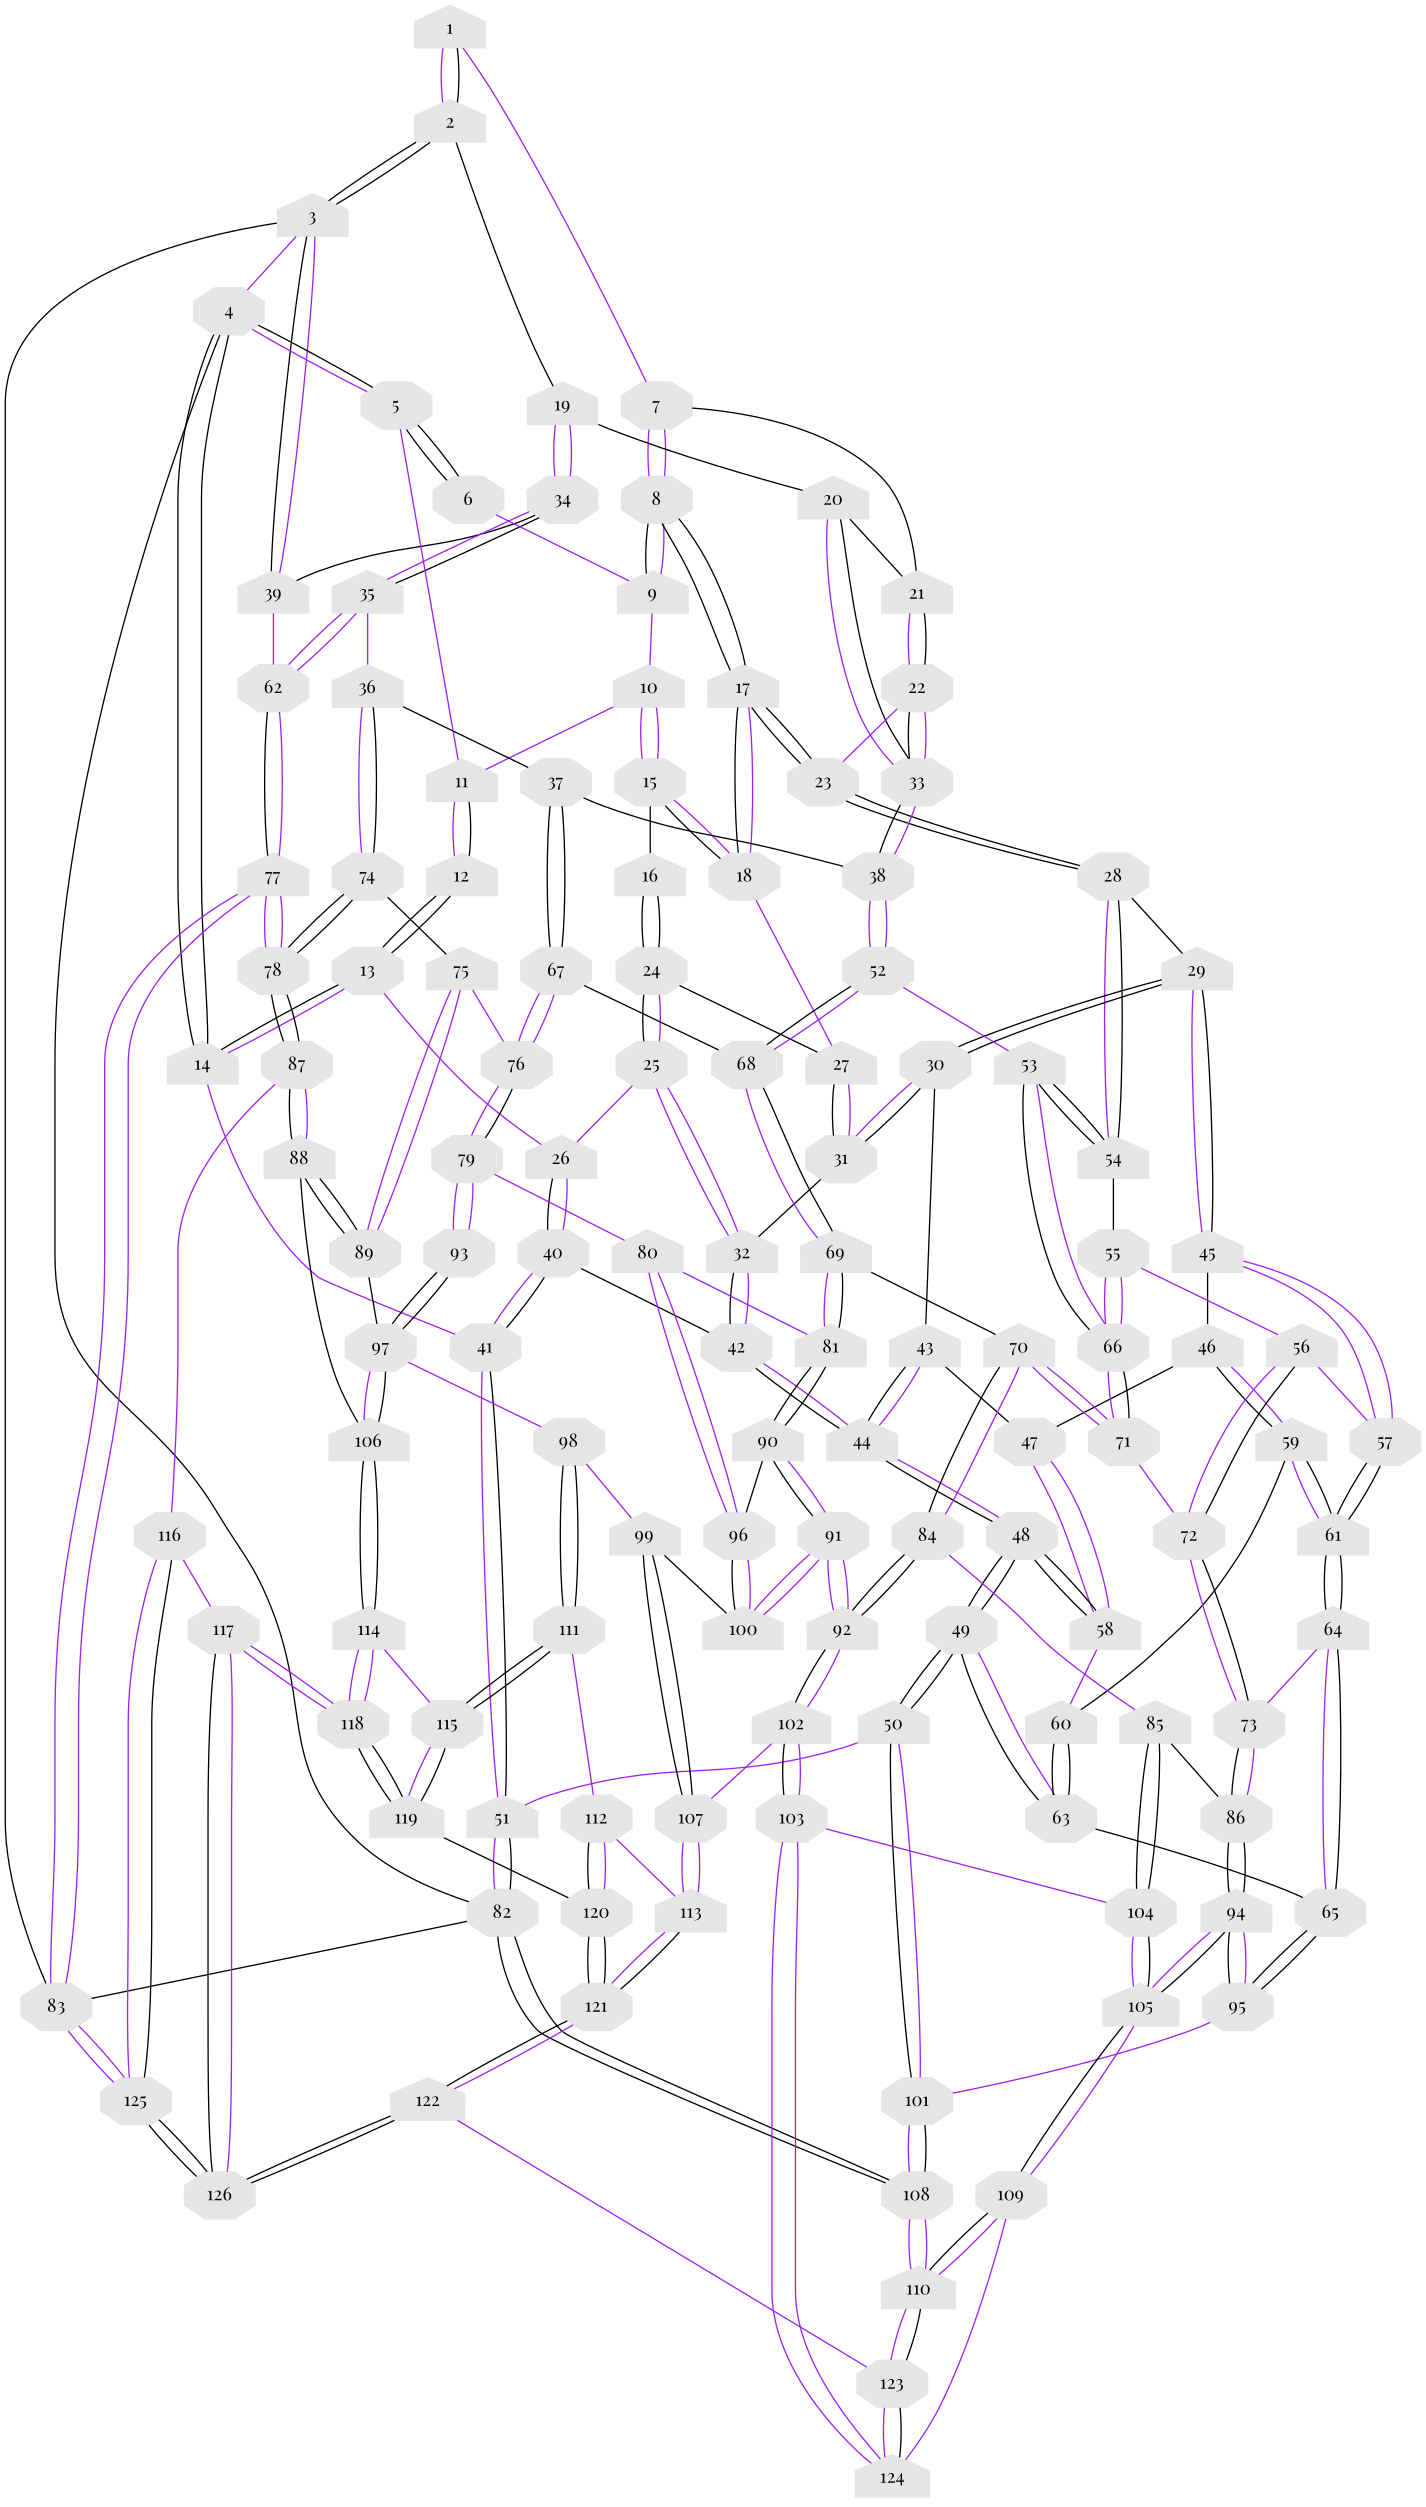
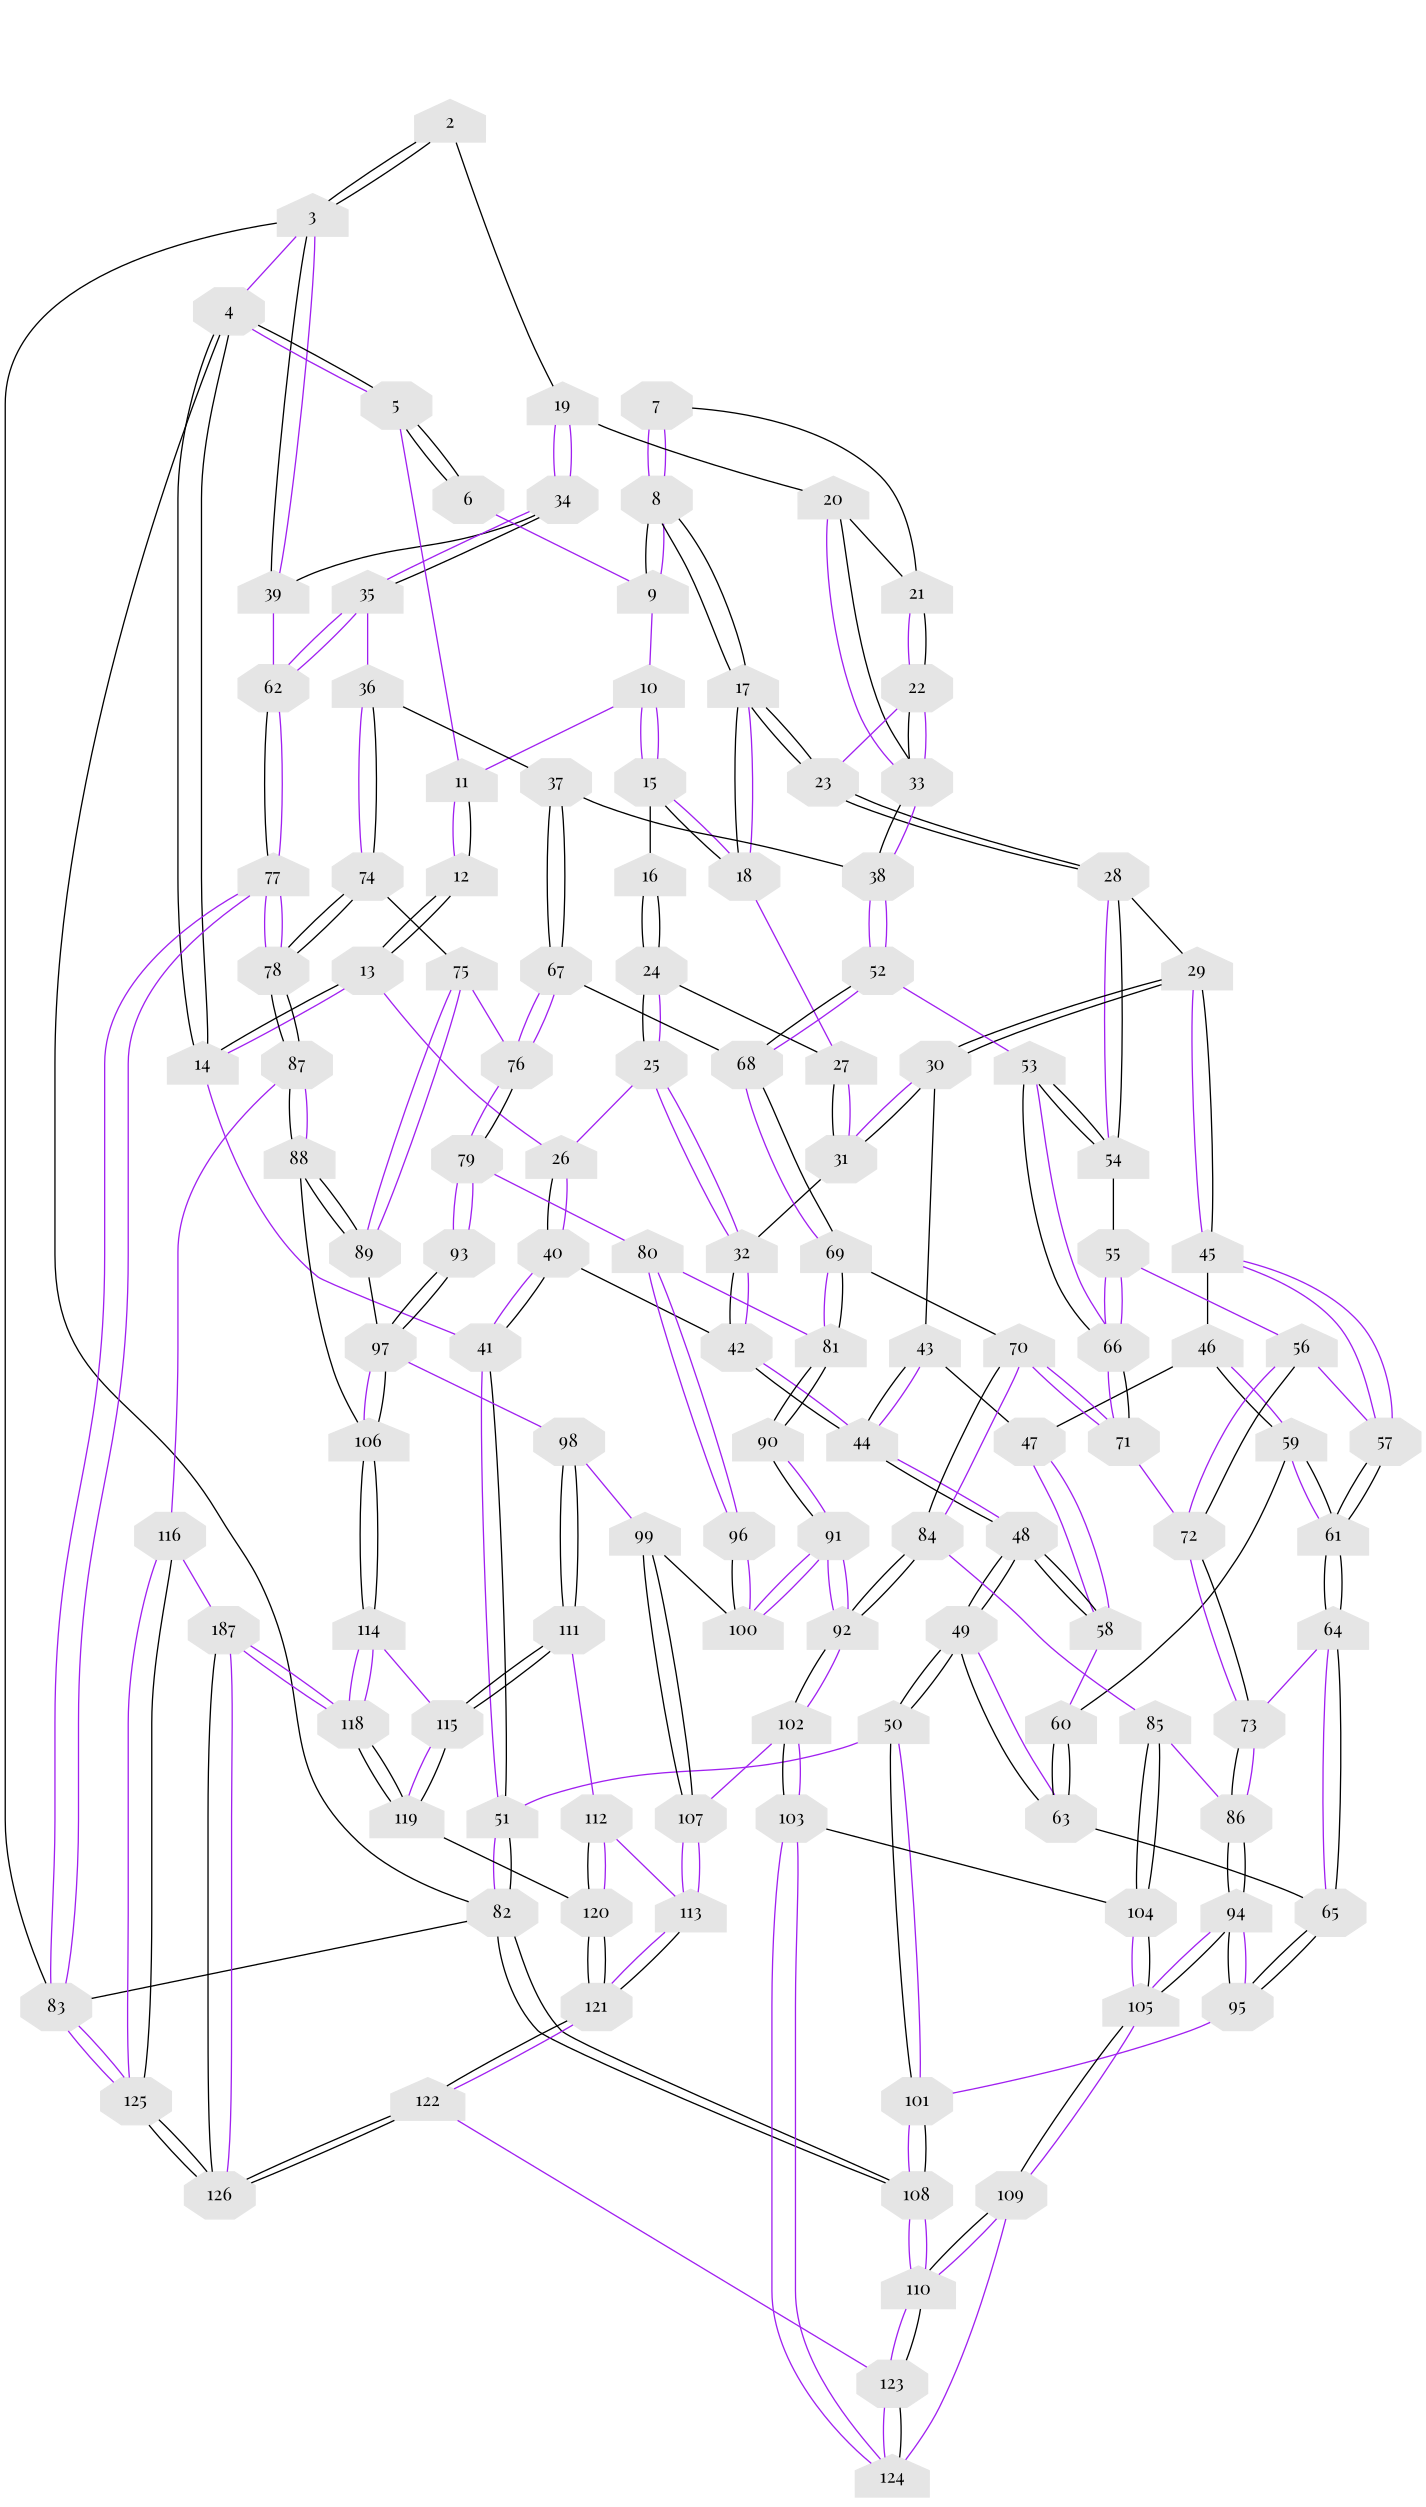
(450, 29) -> none
(754, 1487) -> none
(224, 1630) -> (224, 1630)
(1195, 1770) -> (1195, 1770)
(966, 1866) -> (966, 1866)
